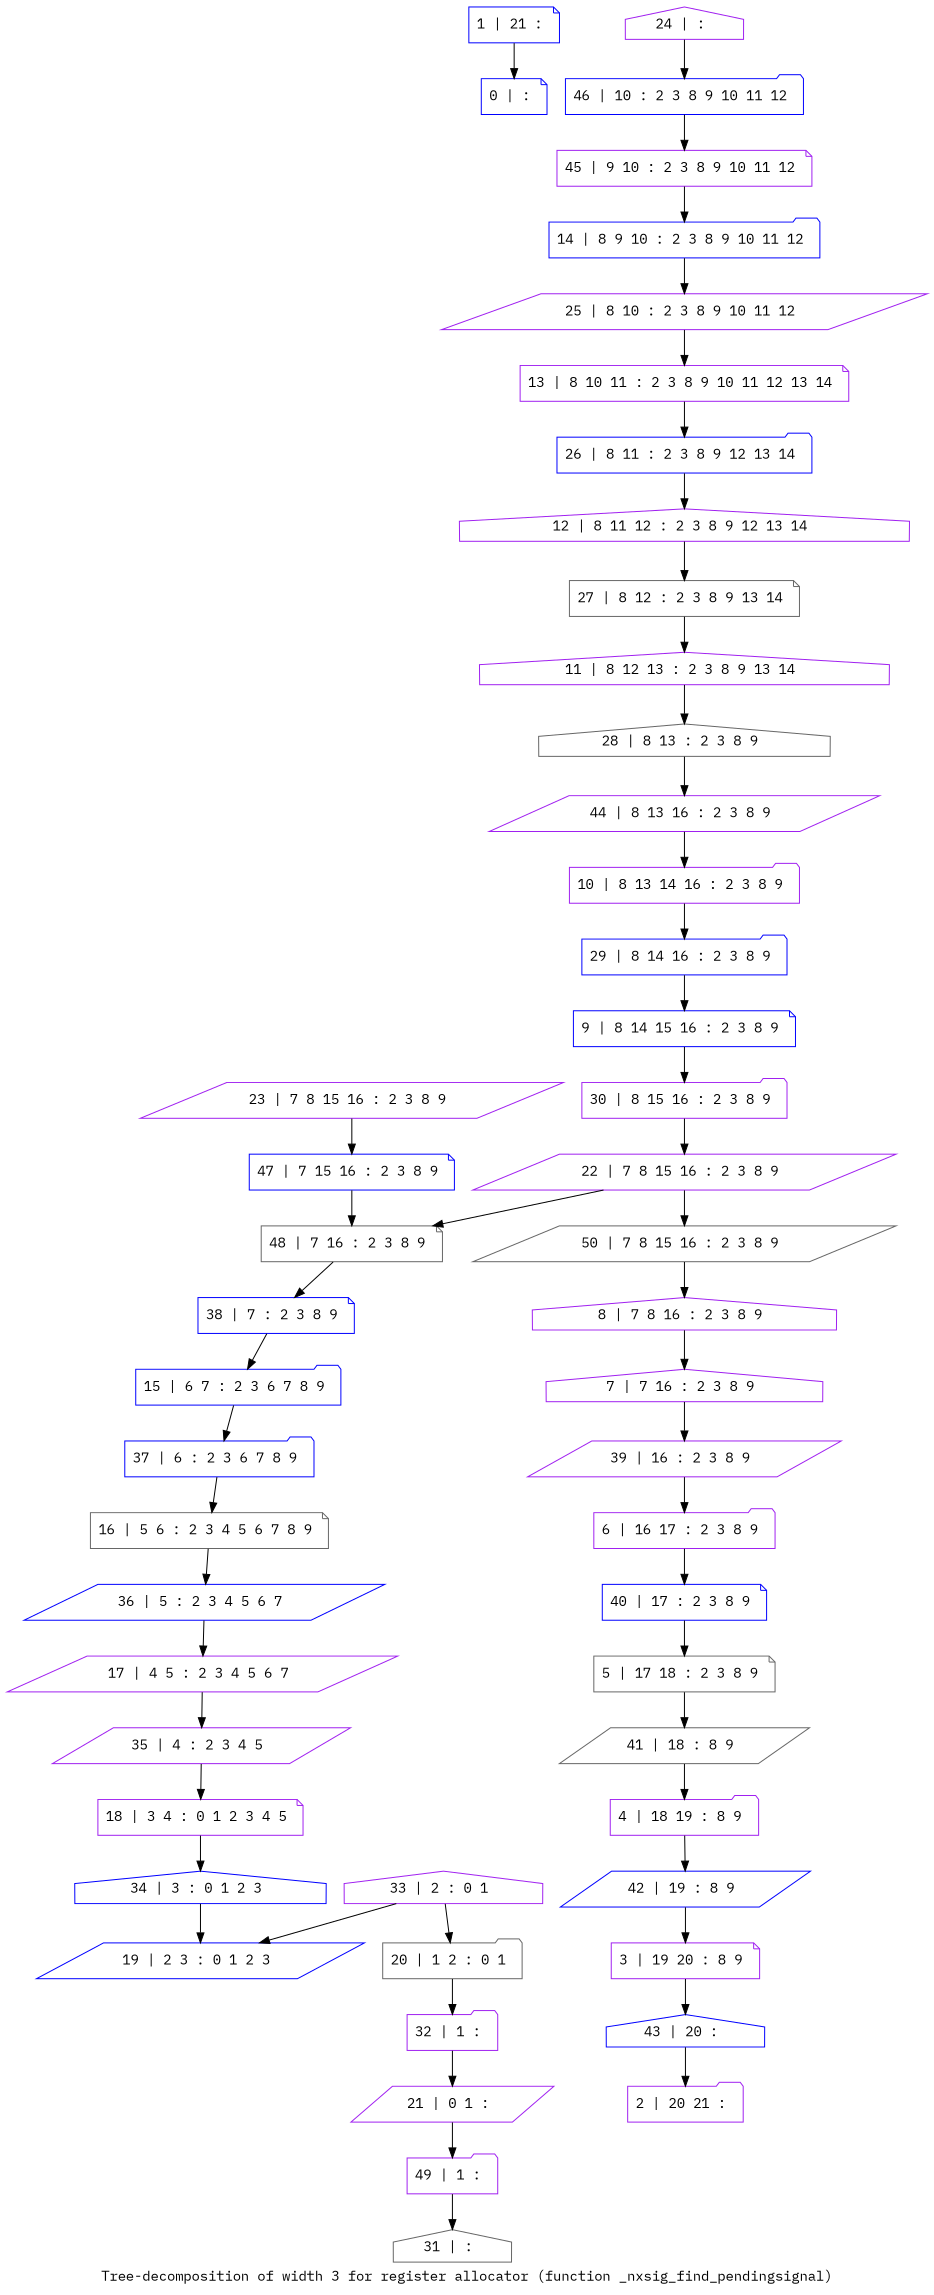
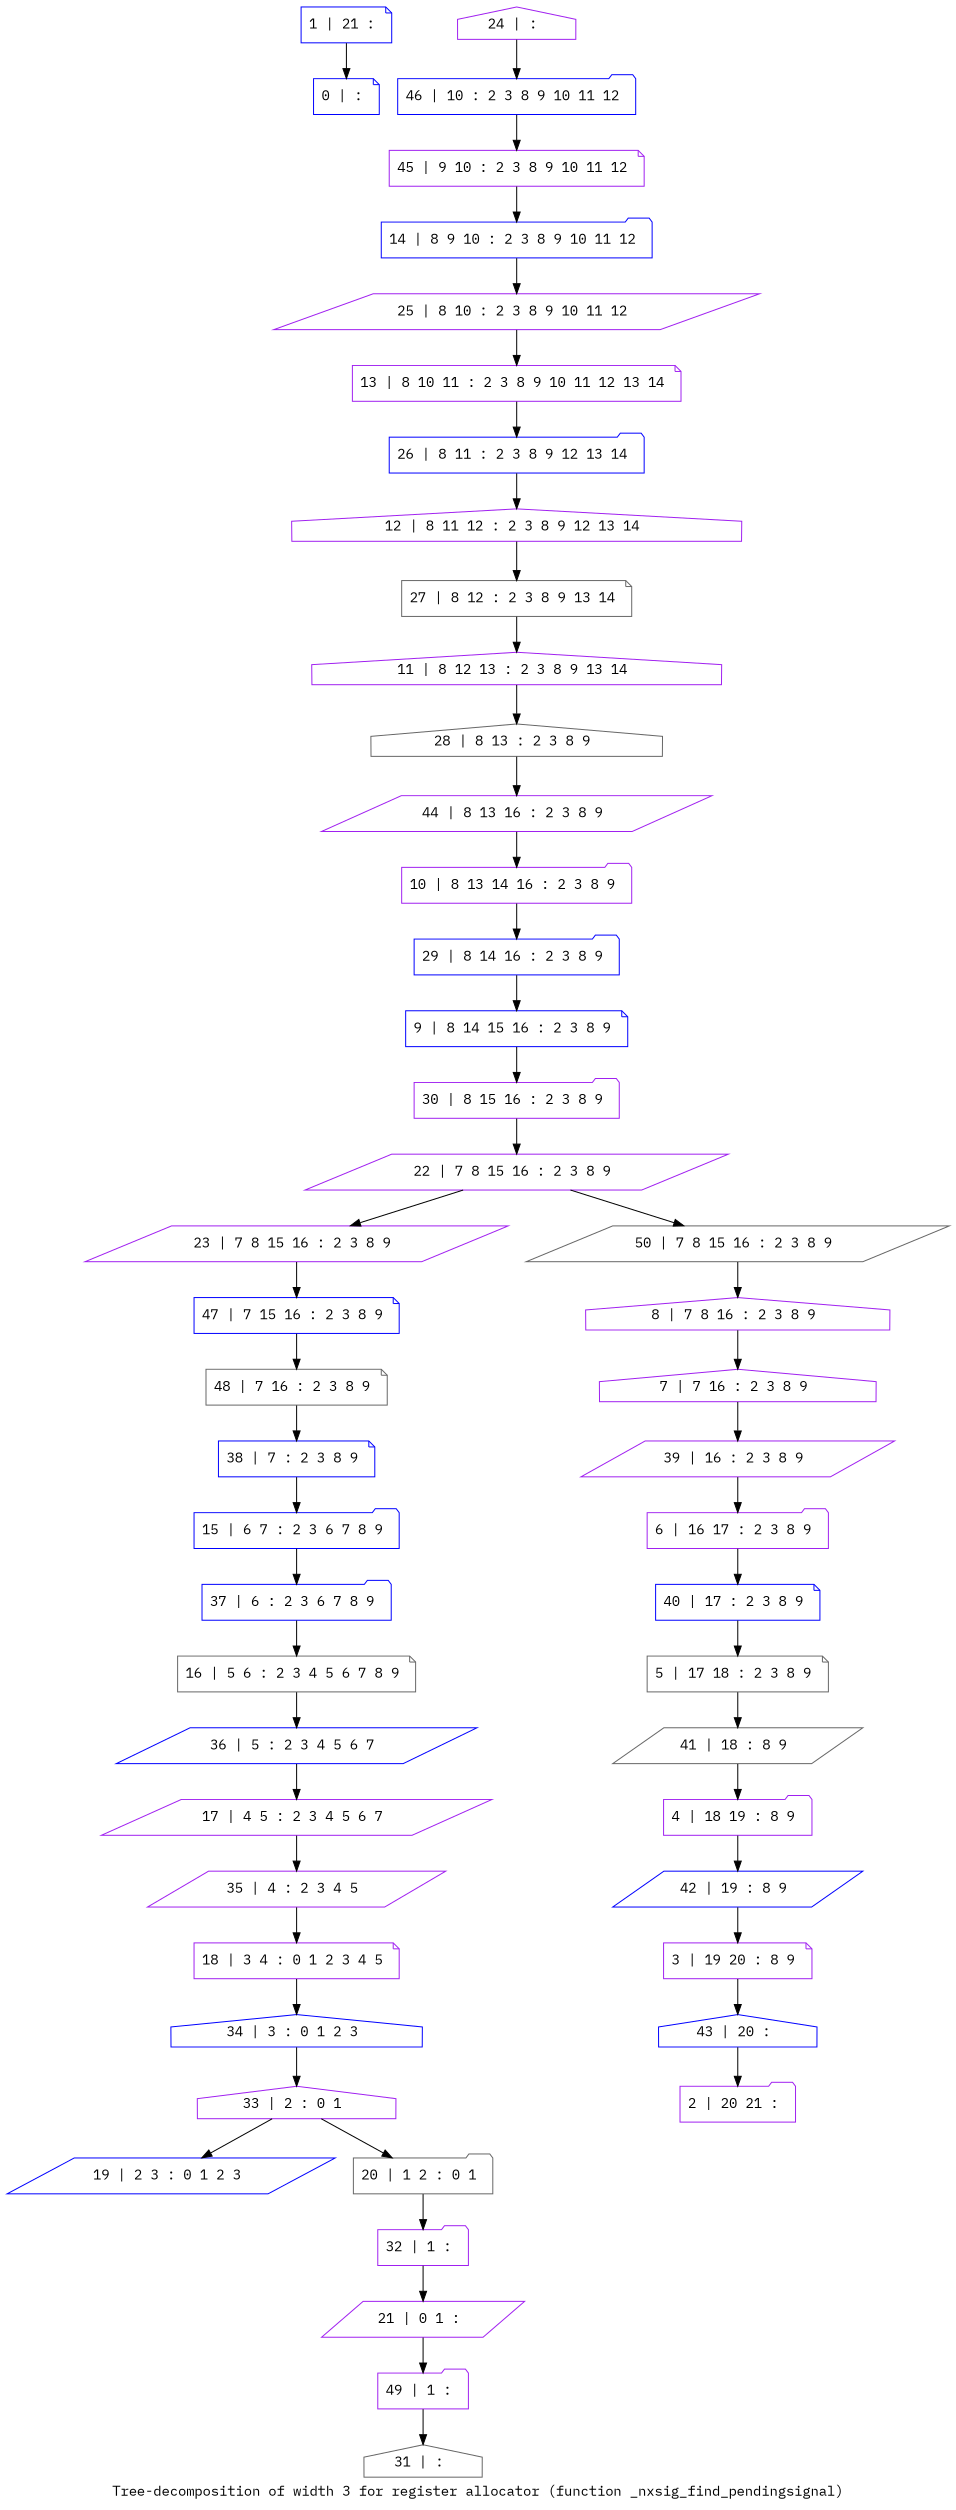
(523, 1207) -> (412, 1206)
(200, 1918) -> (297, 2062)
